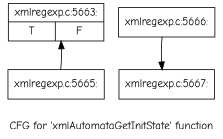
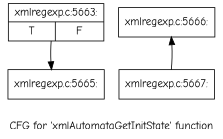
(161, 49) -> (172, 57)
(61, 59) -> (51, 51)
